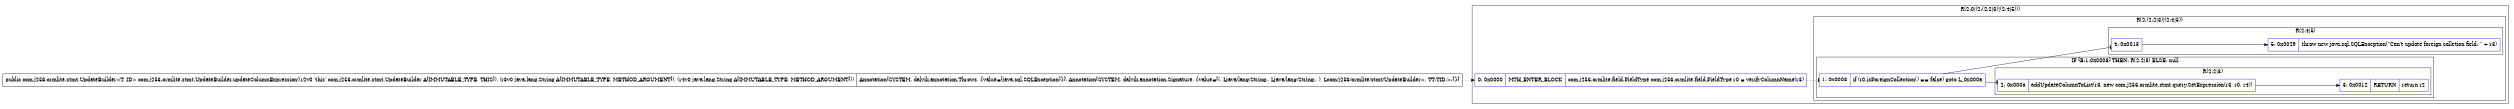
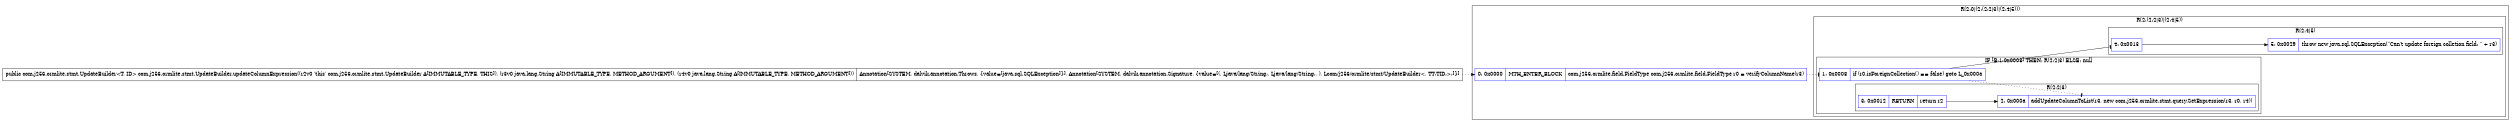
(1991, 82) -> (2025, 87)
(2296, 85) -> (1970, 102)
